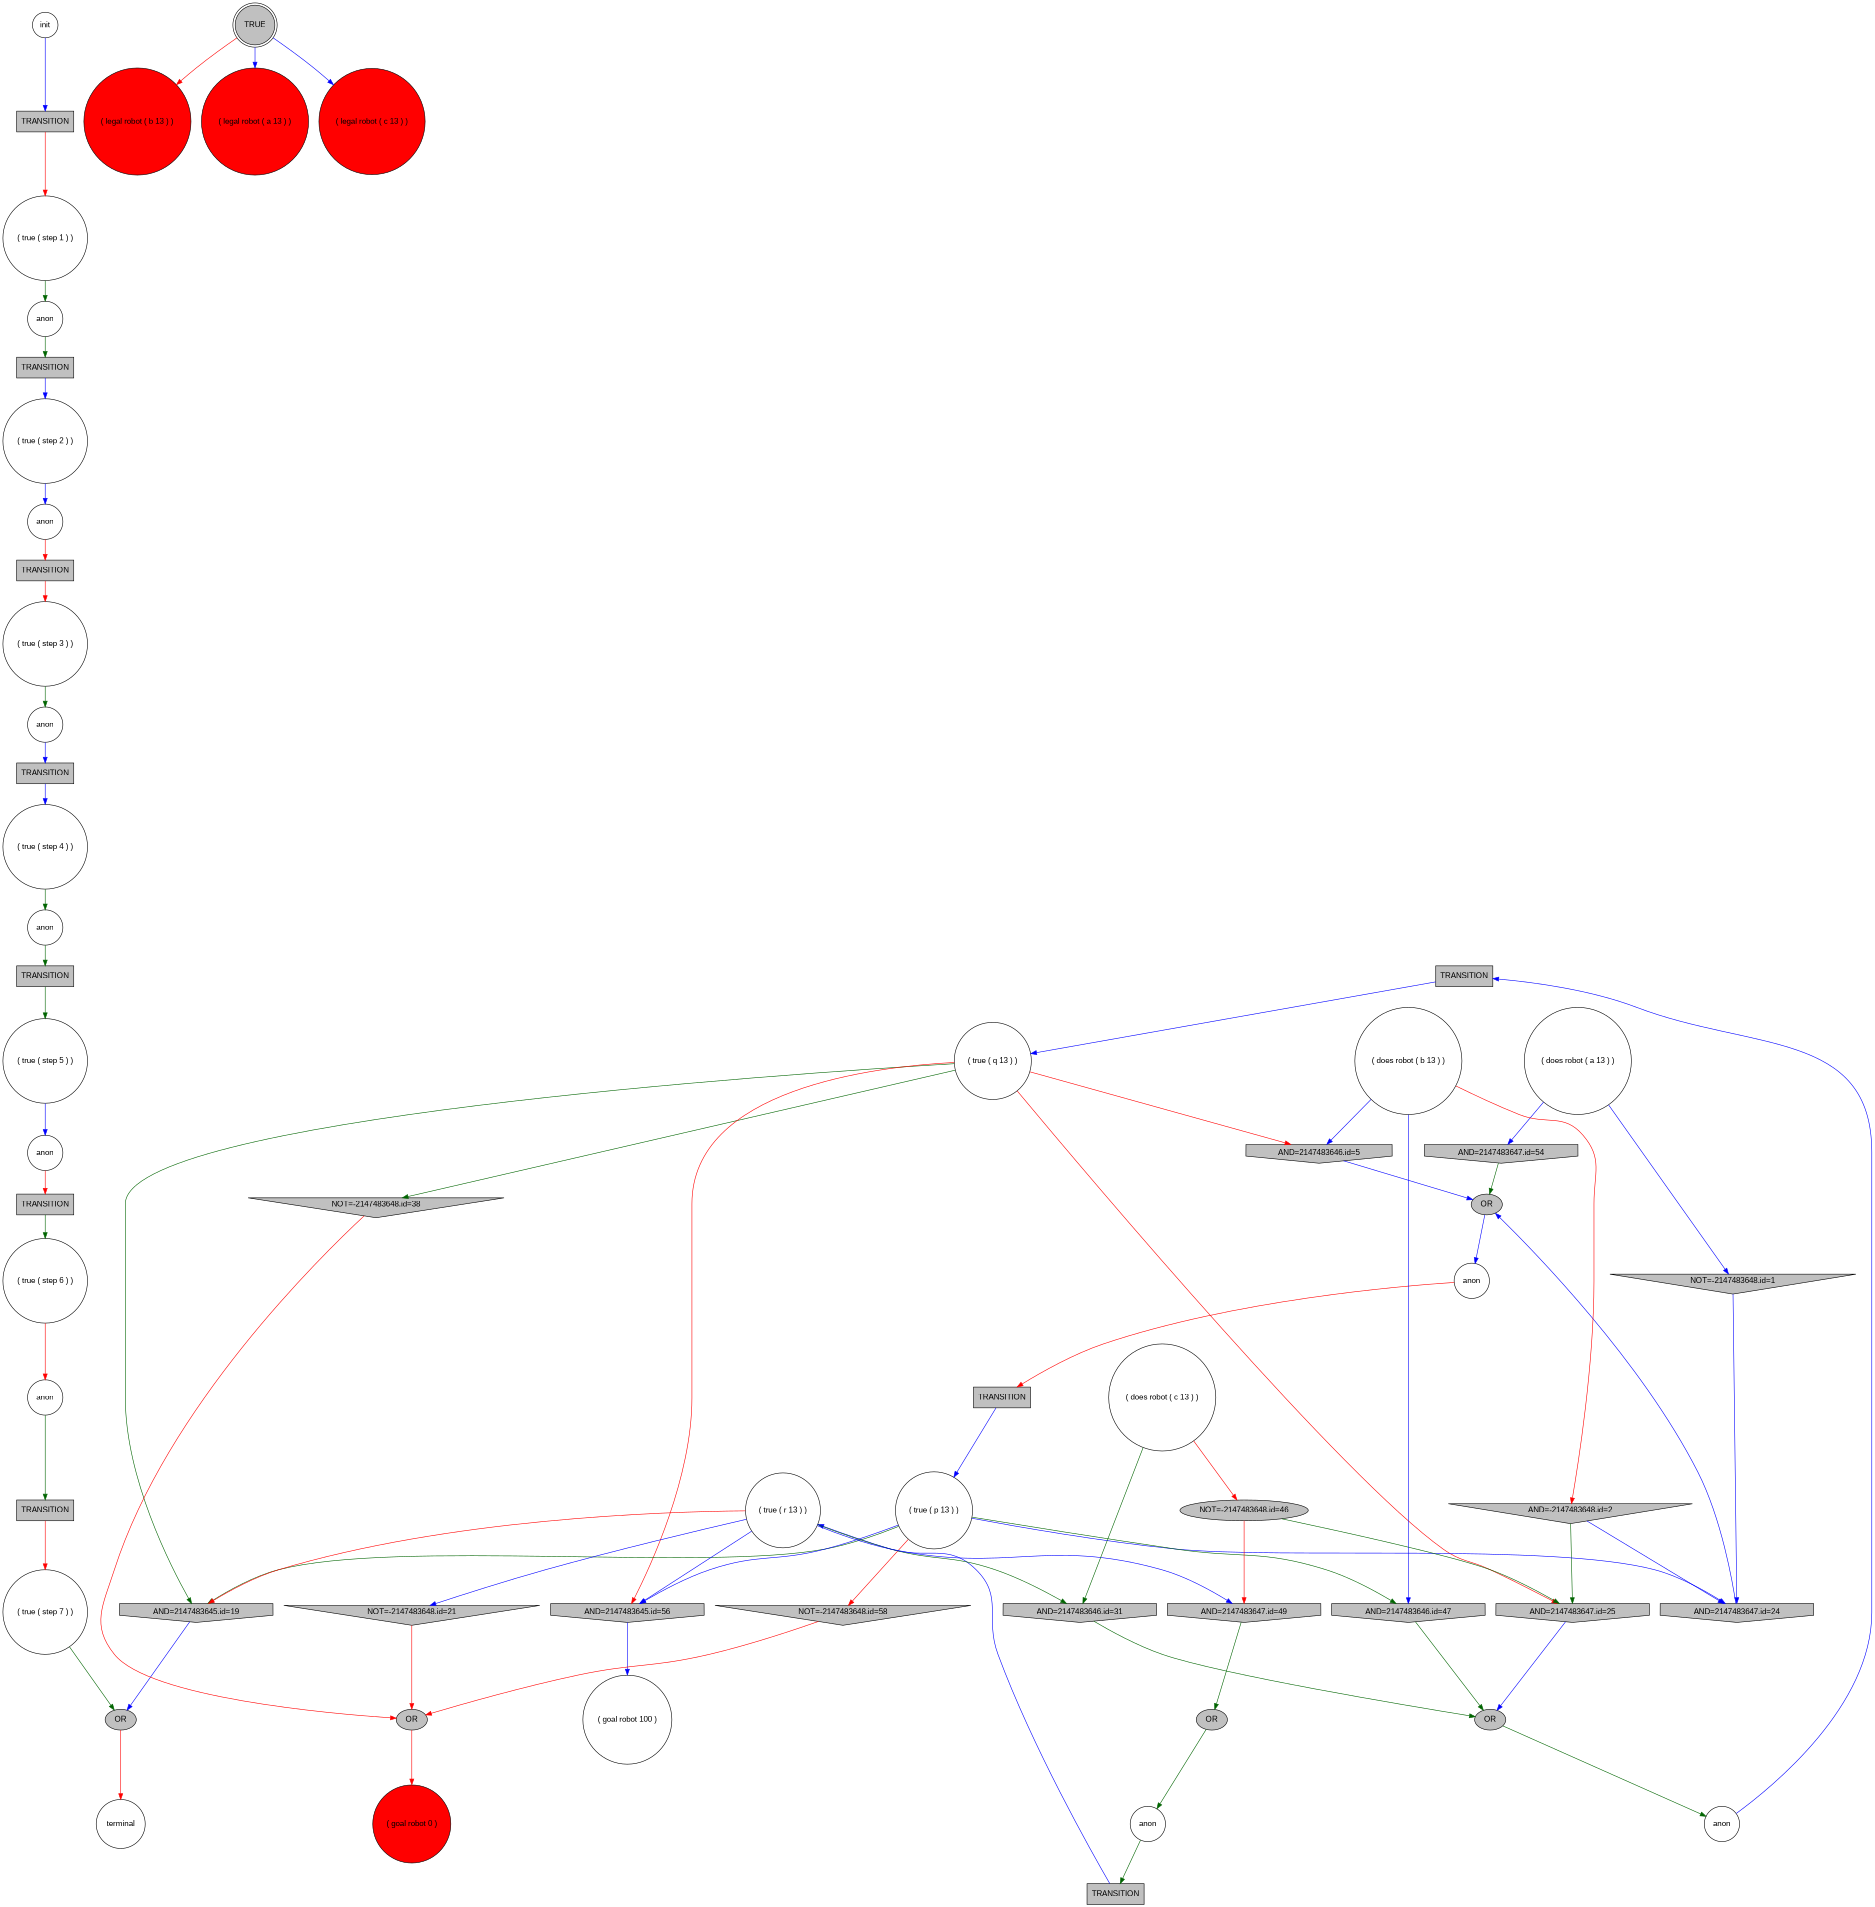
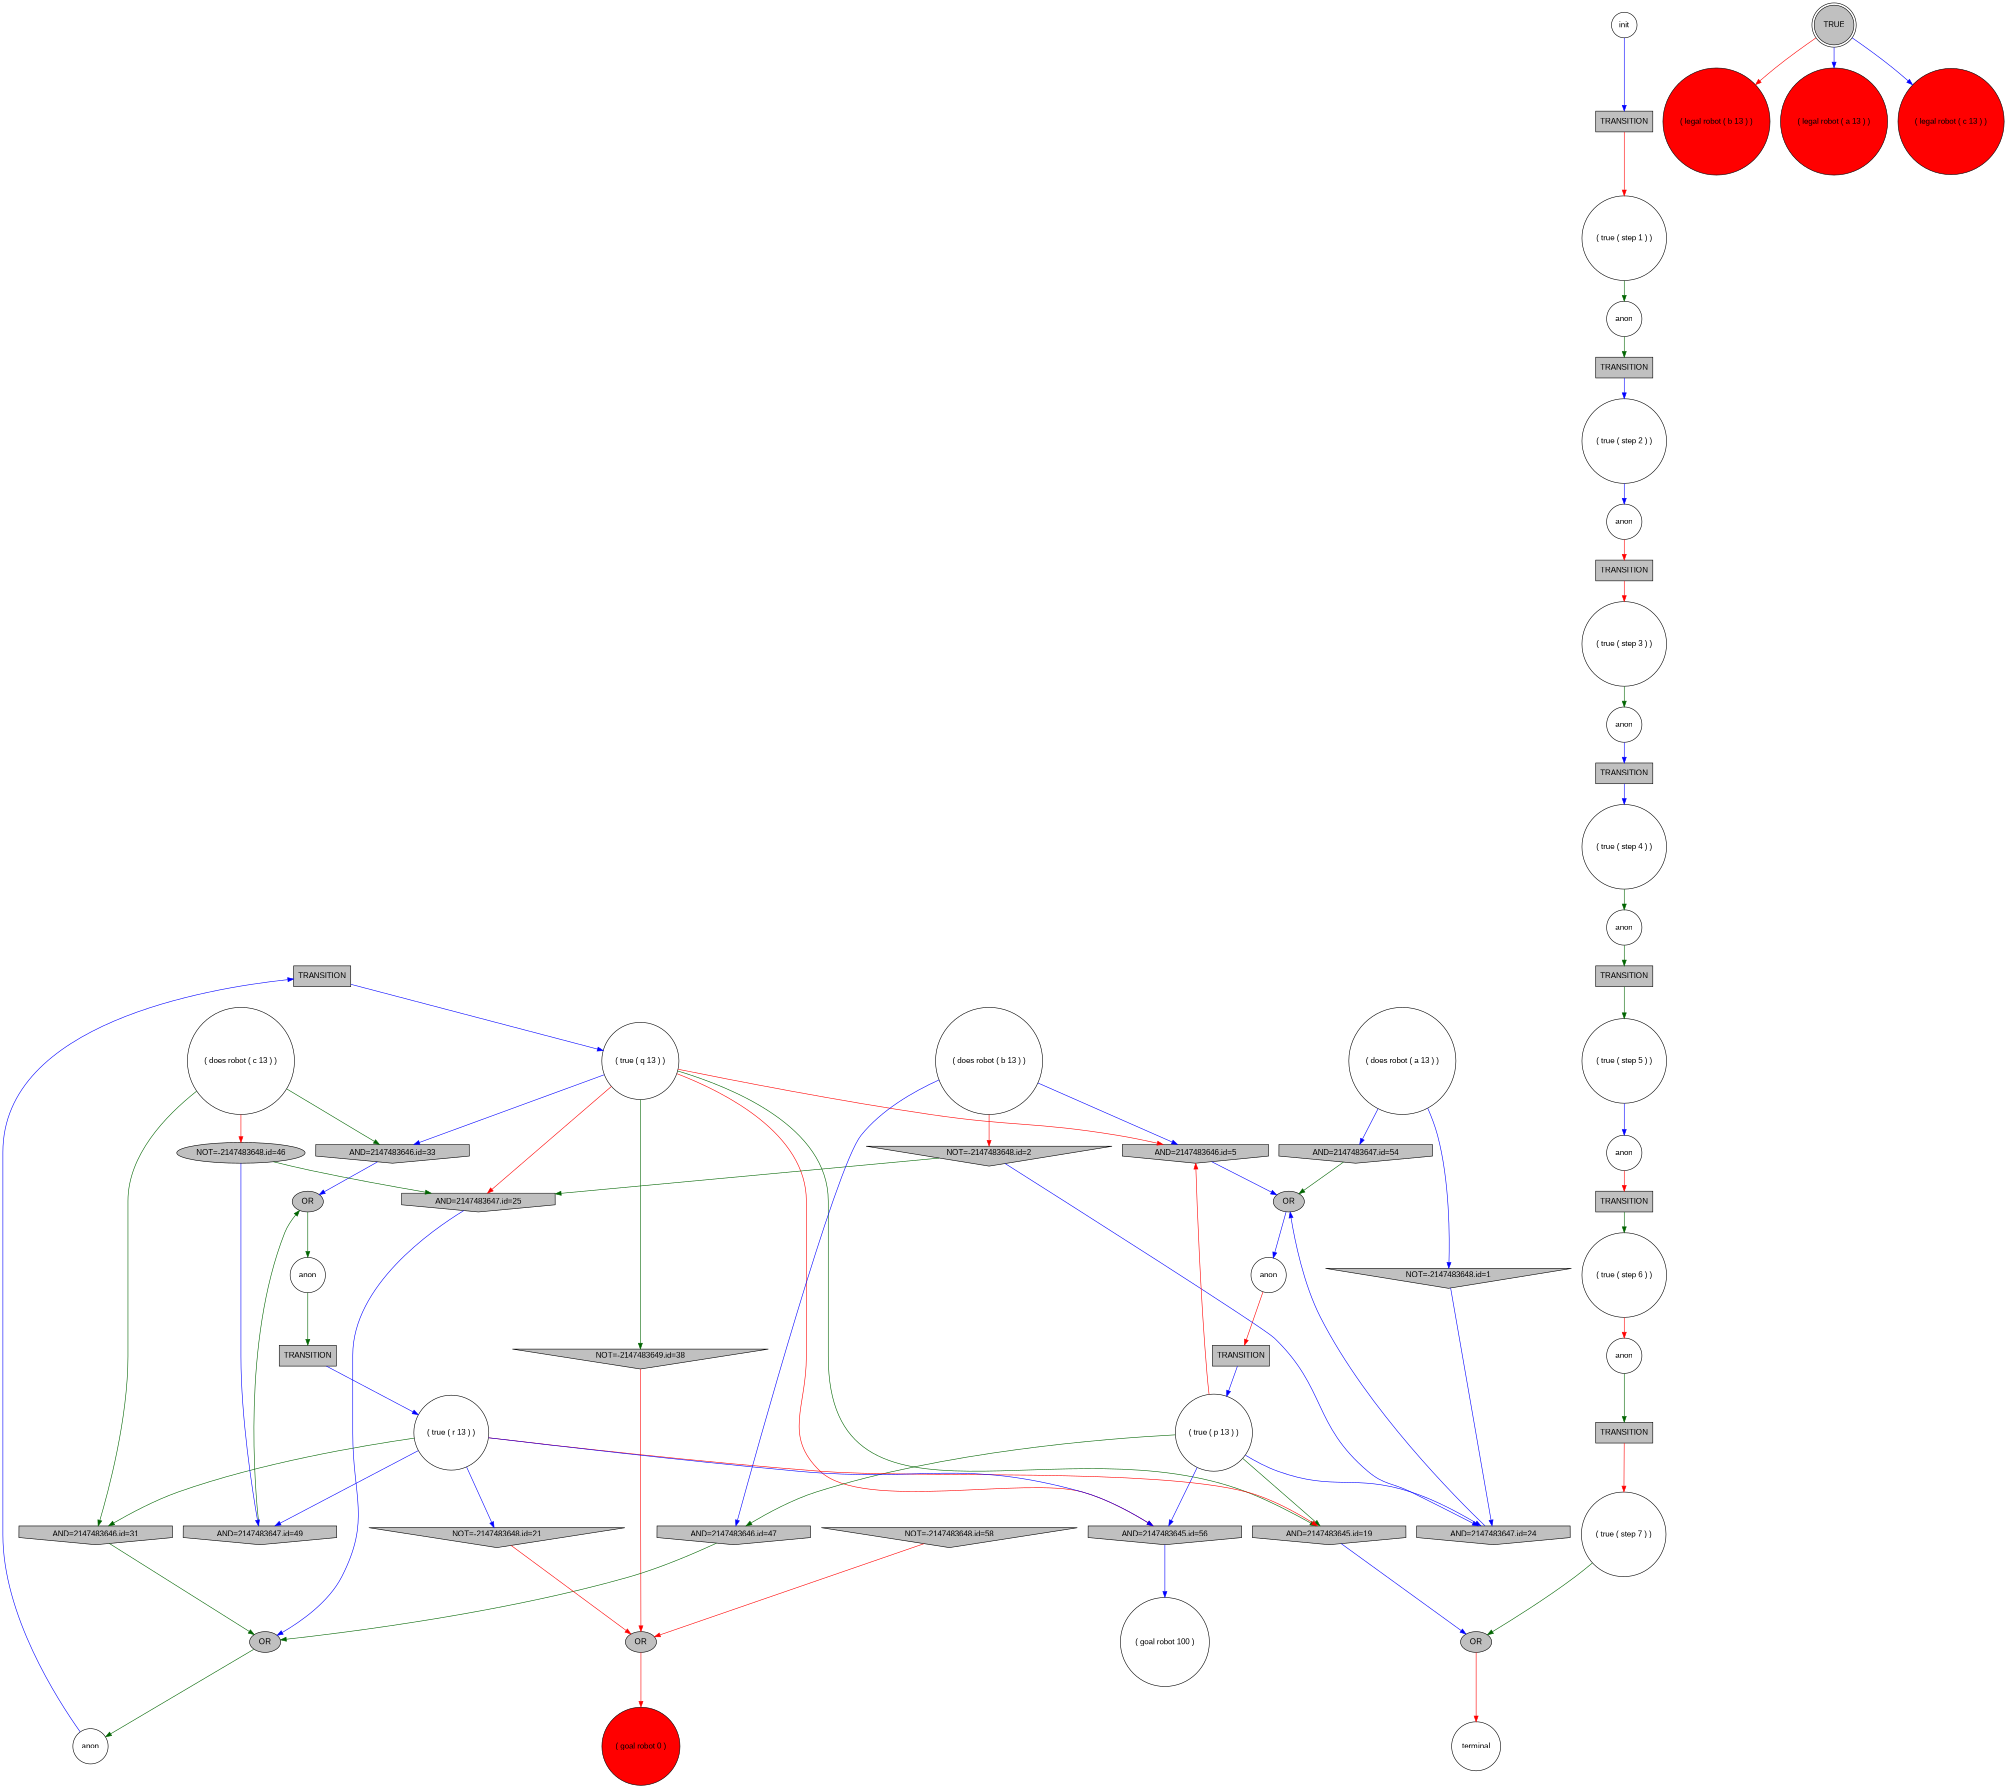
none -> (393, 1153)
(376, 1204) -> (640, 1356)
(1570, 1510) -> (989, 1153)
(1244, 1559) -> (241, 1342)
(880, 1570) -> (1201, 1282)
